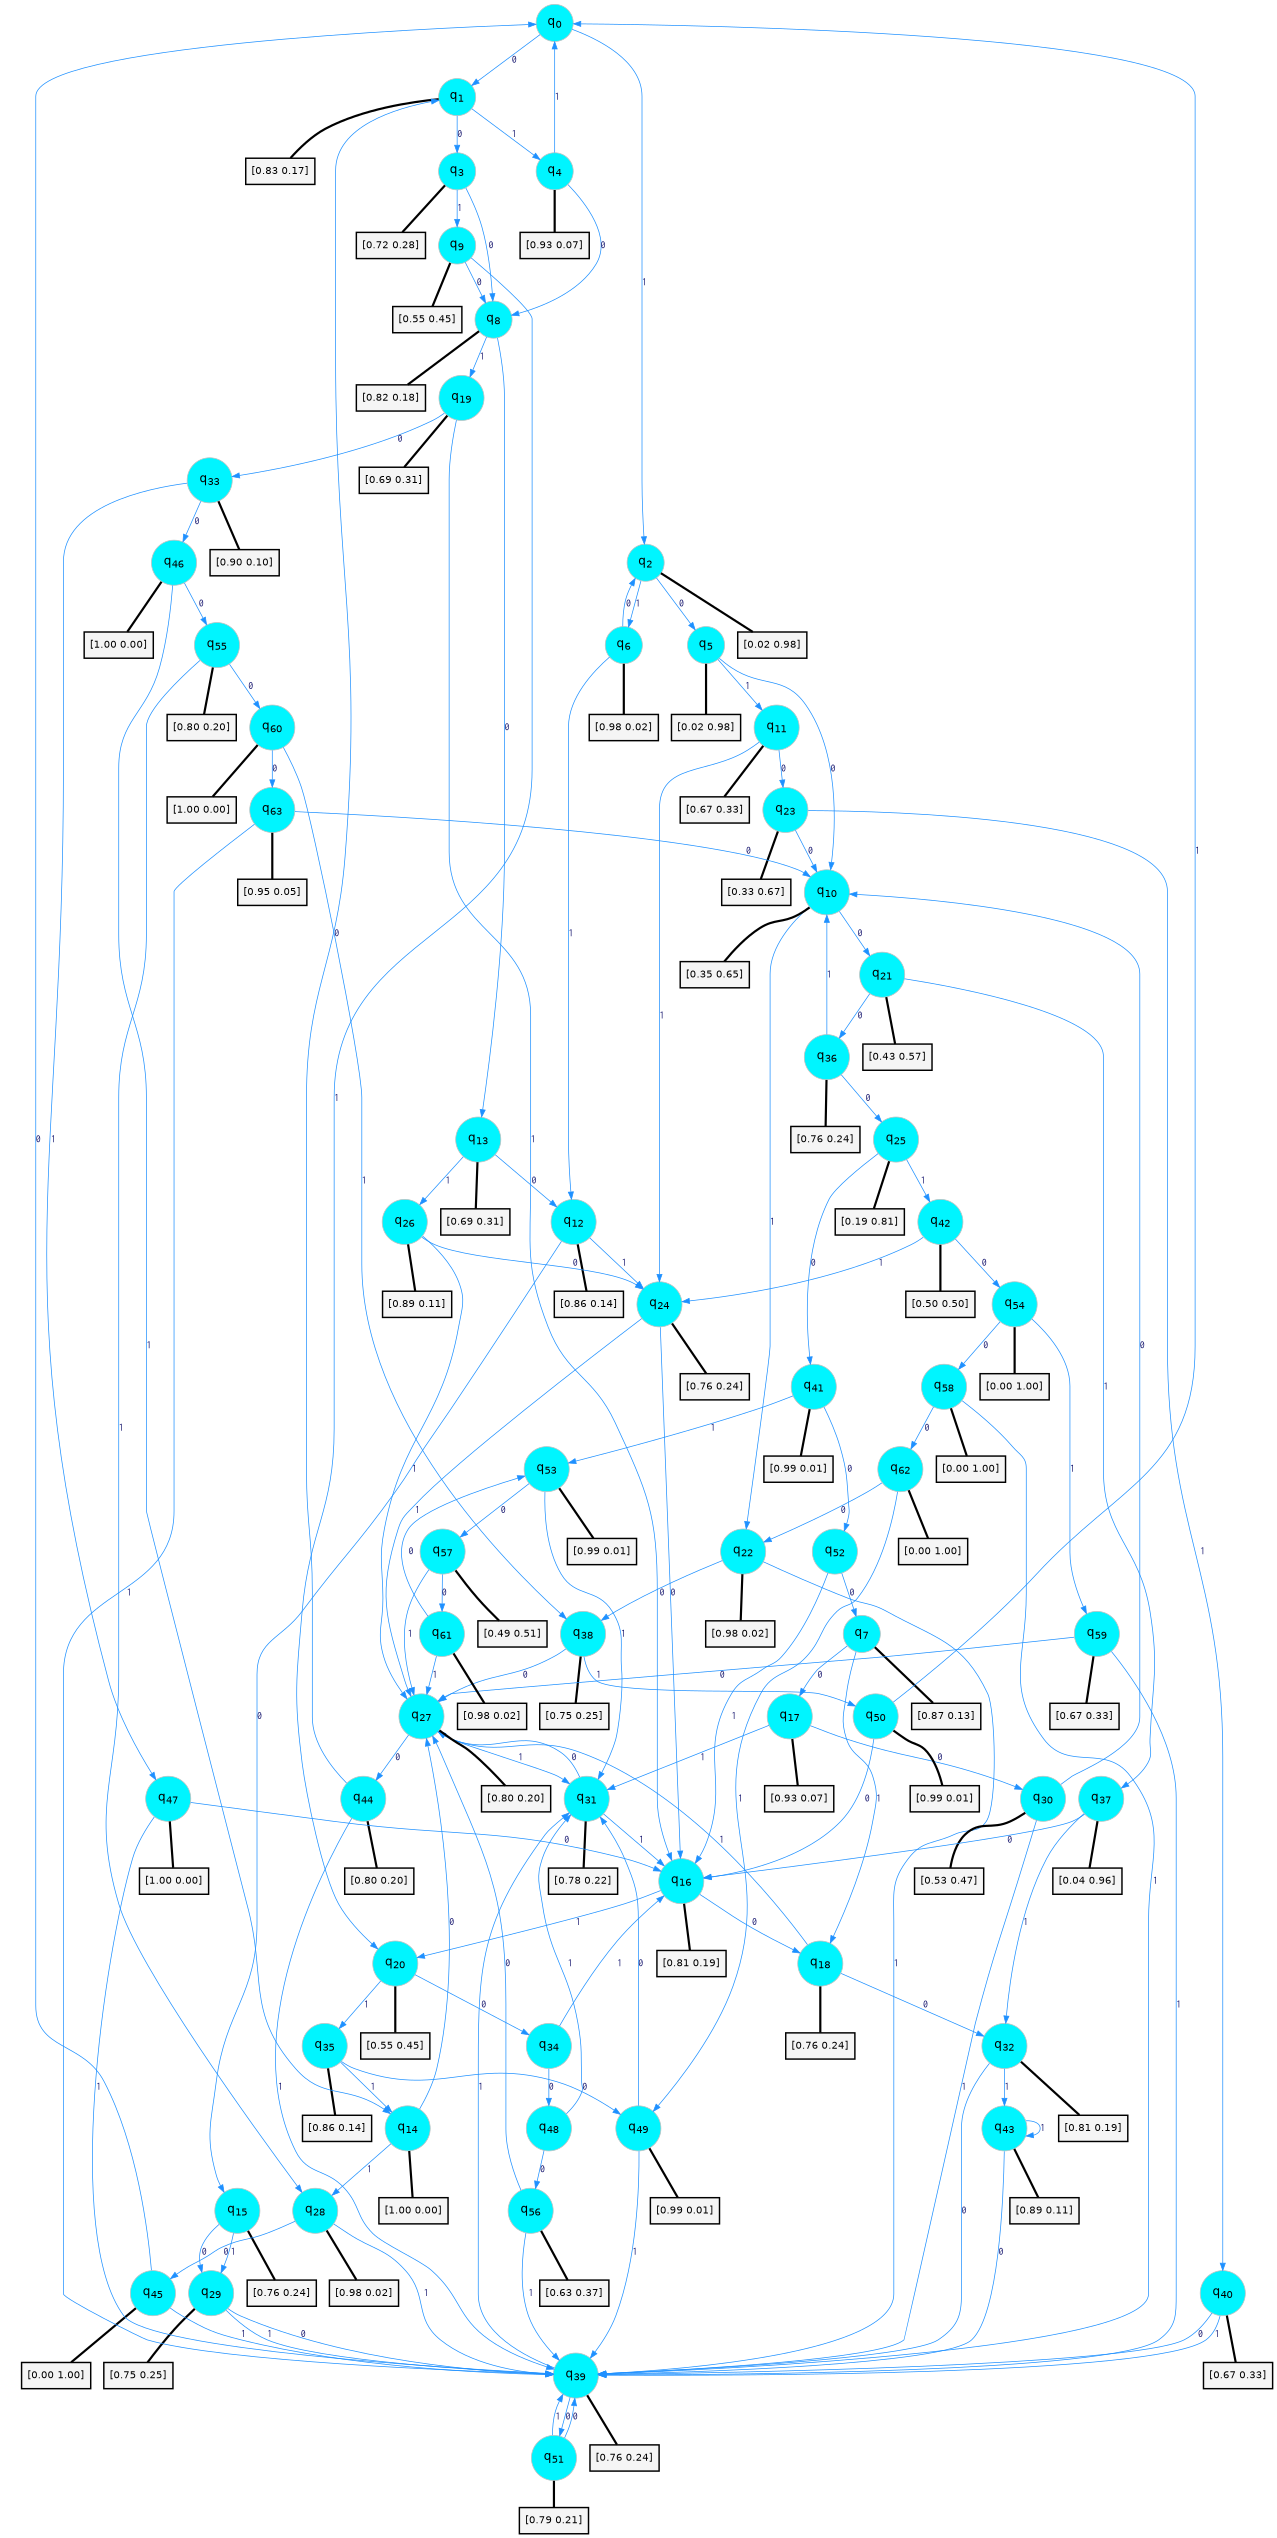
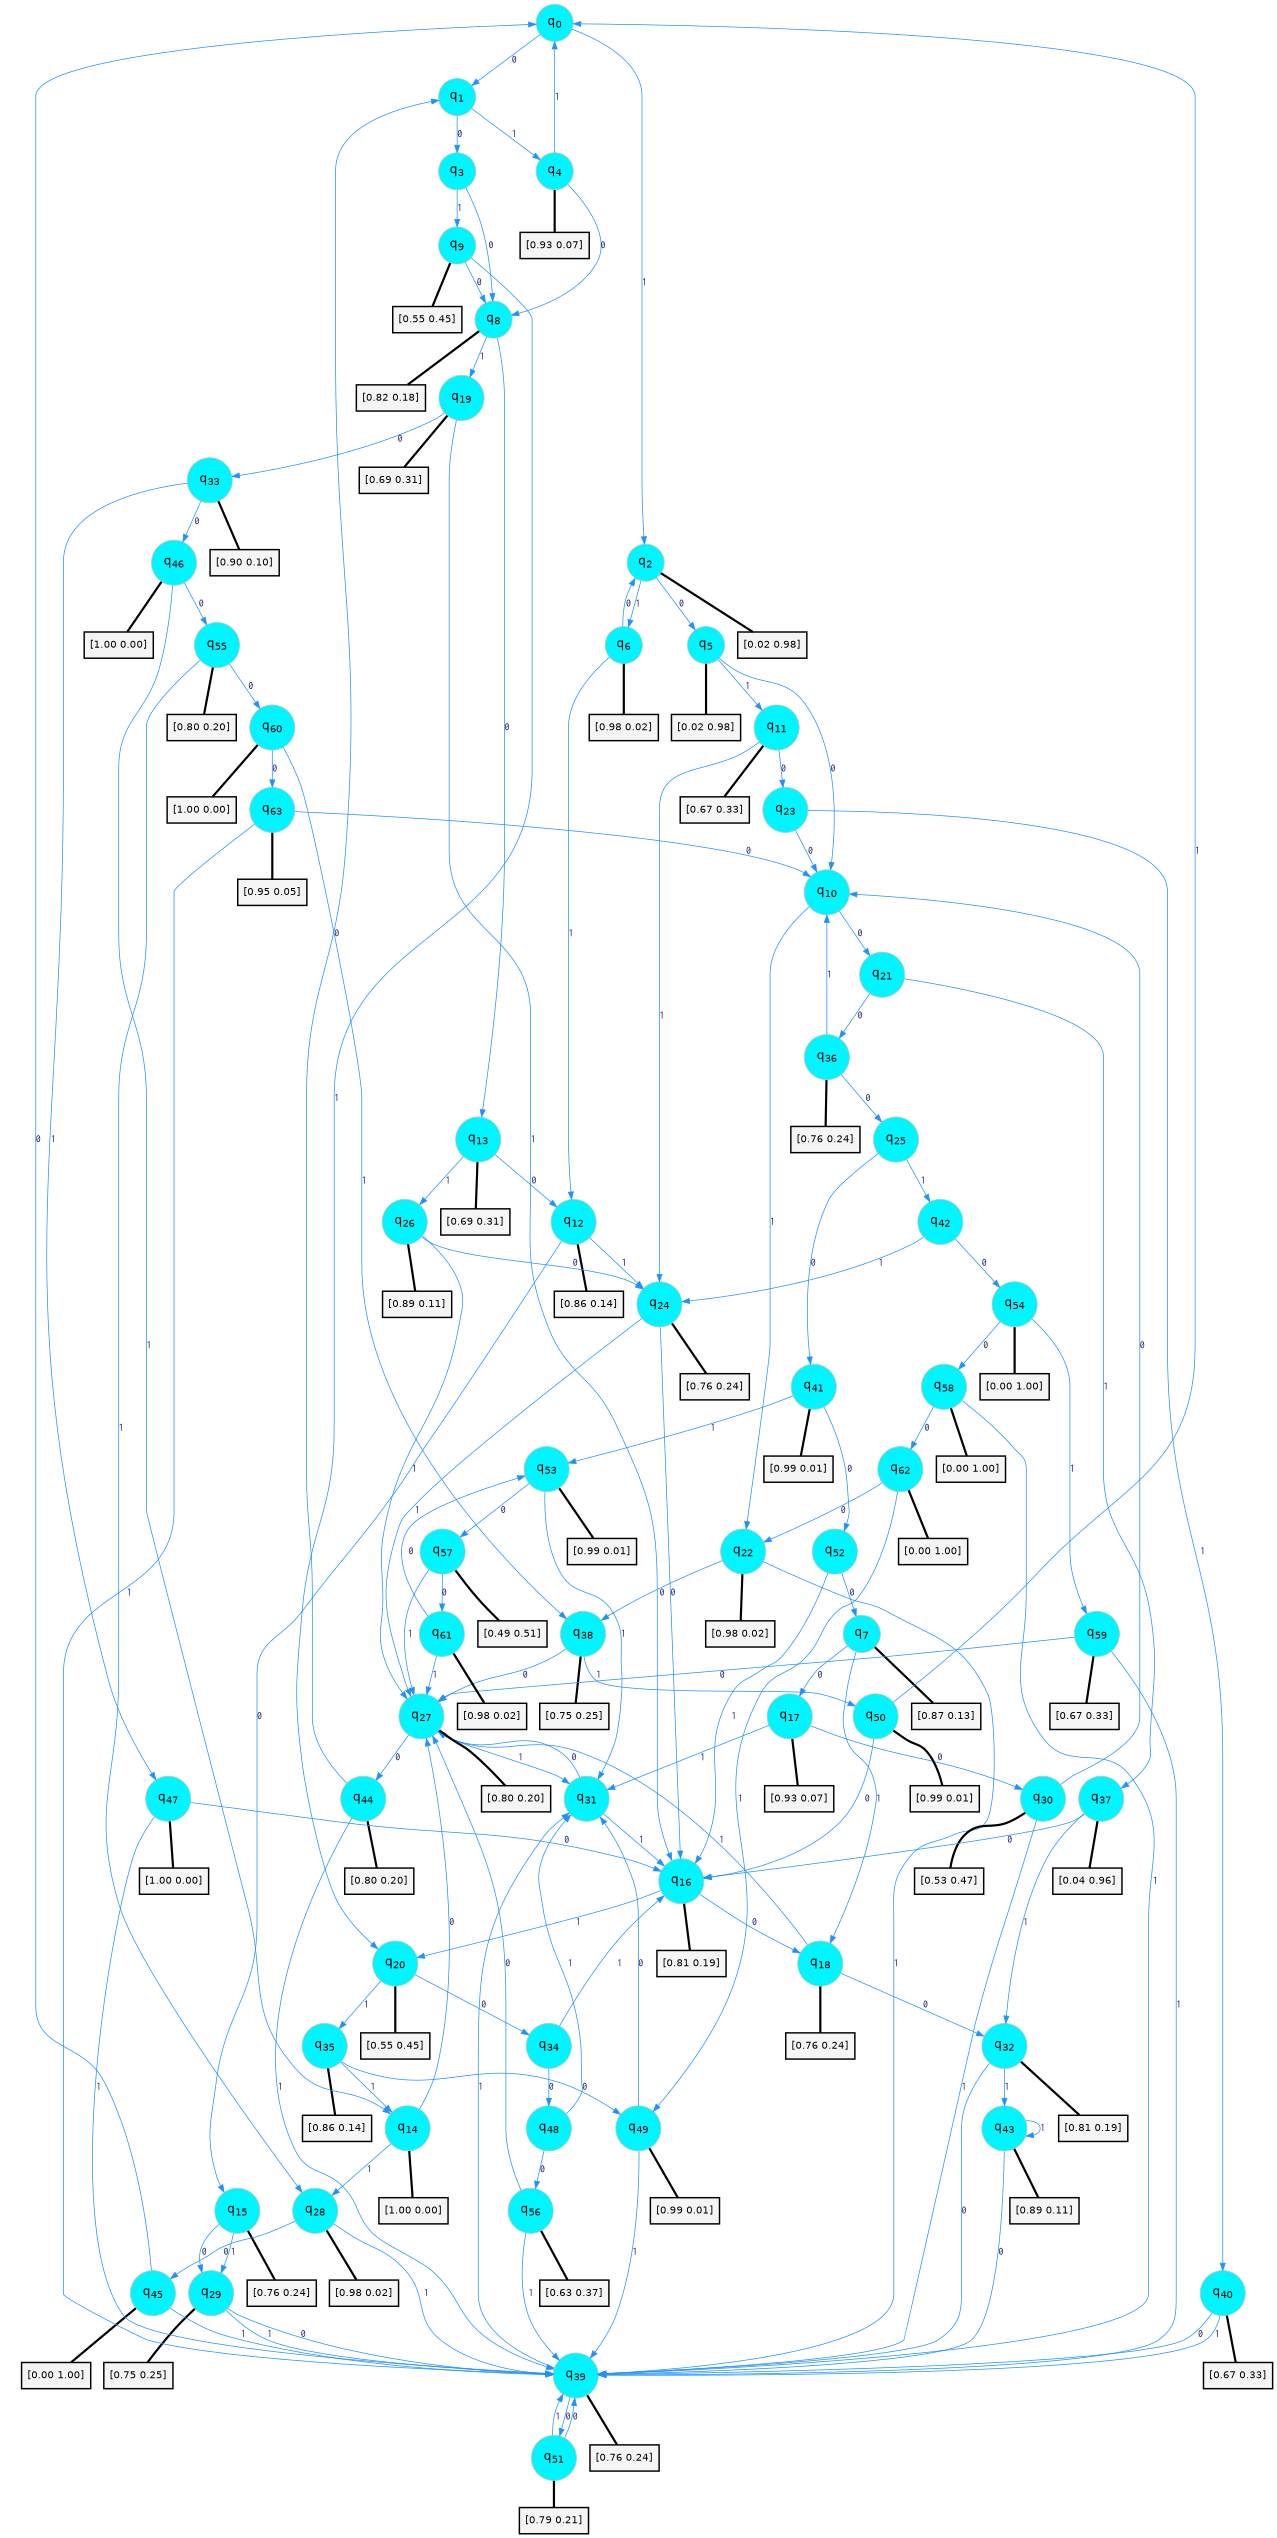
(280, 171) -> none
(391, 245) -> none
(756, 892) -> none
(715, 975) -> none
(897, 1057) -> none
(870, 1222) -> none
(940, 1304) -> none
(583, 1881) -> none
